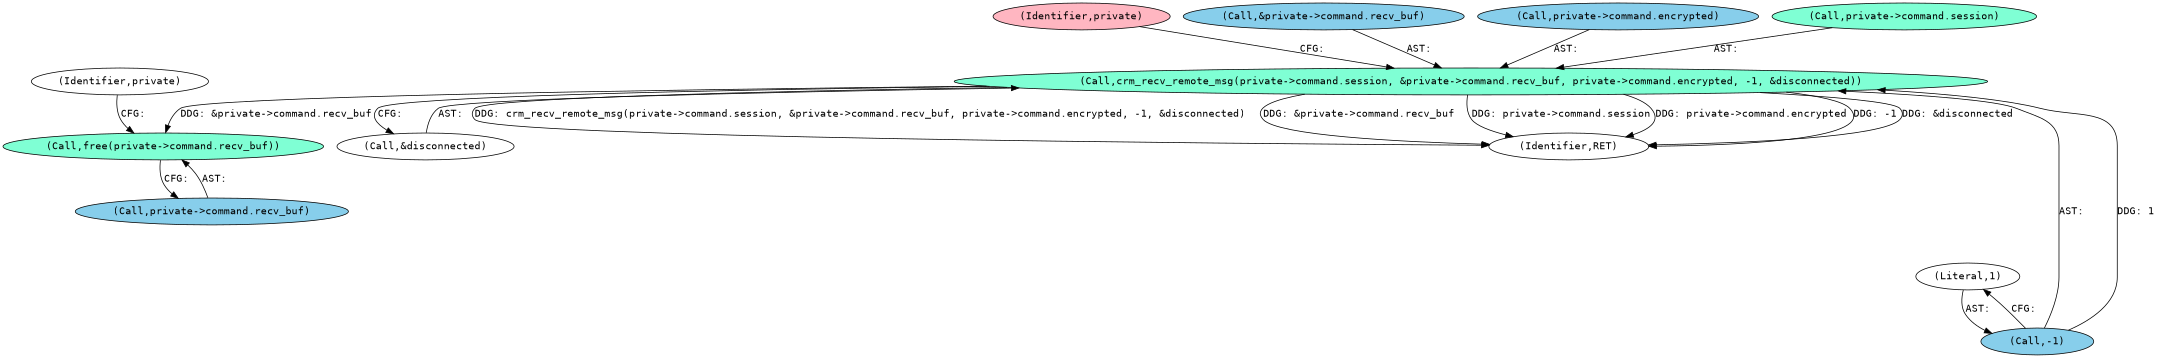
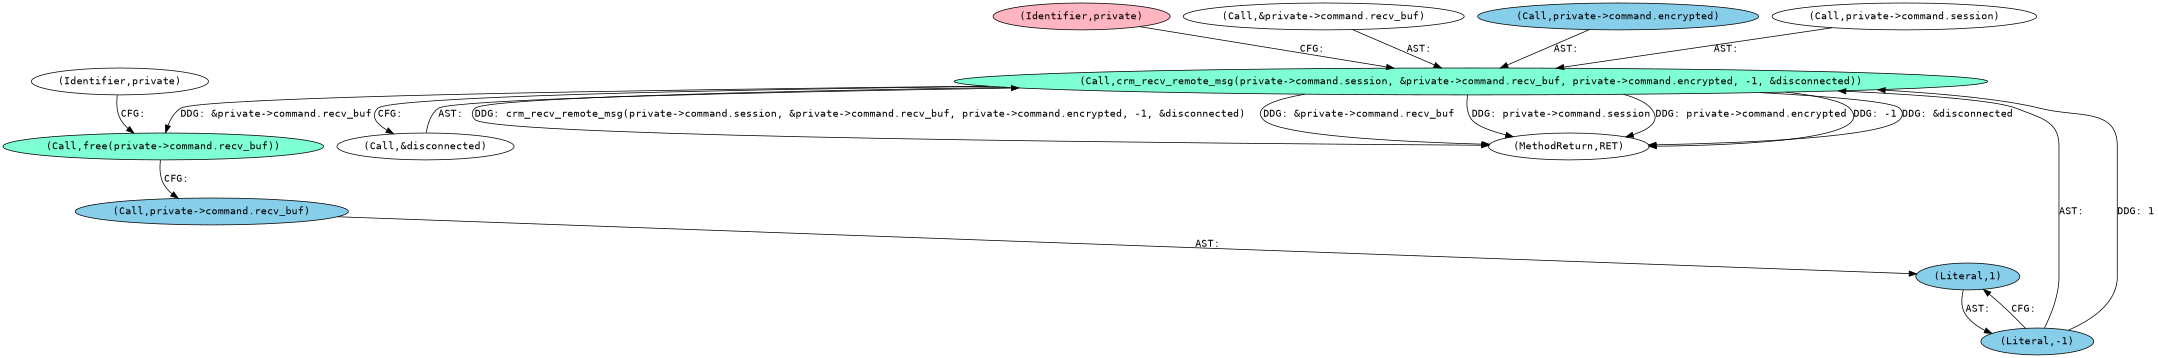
(1324, 16) -> (1324, 16)
(1904, 16) -> (1904, 16)
(1569, 146) -> (1569, 146)
(200, 180) -> (1123, 245)
(1968, 276) -> (1968, 276)
(2037, 341) -> (2037, 341)
